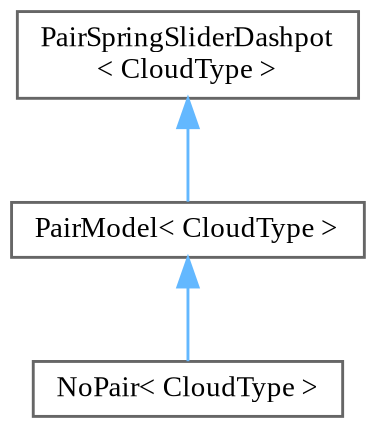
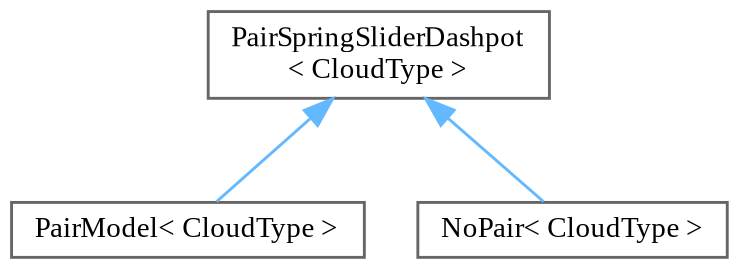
(188, 324) -> (496, 160)
